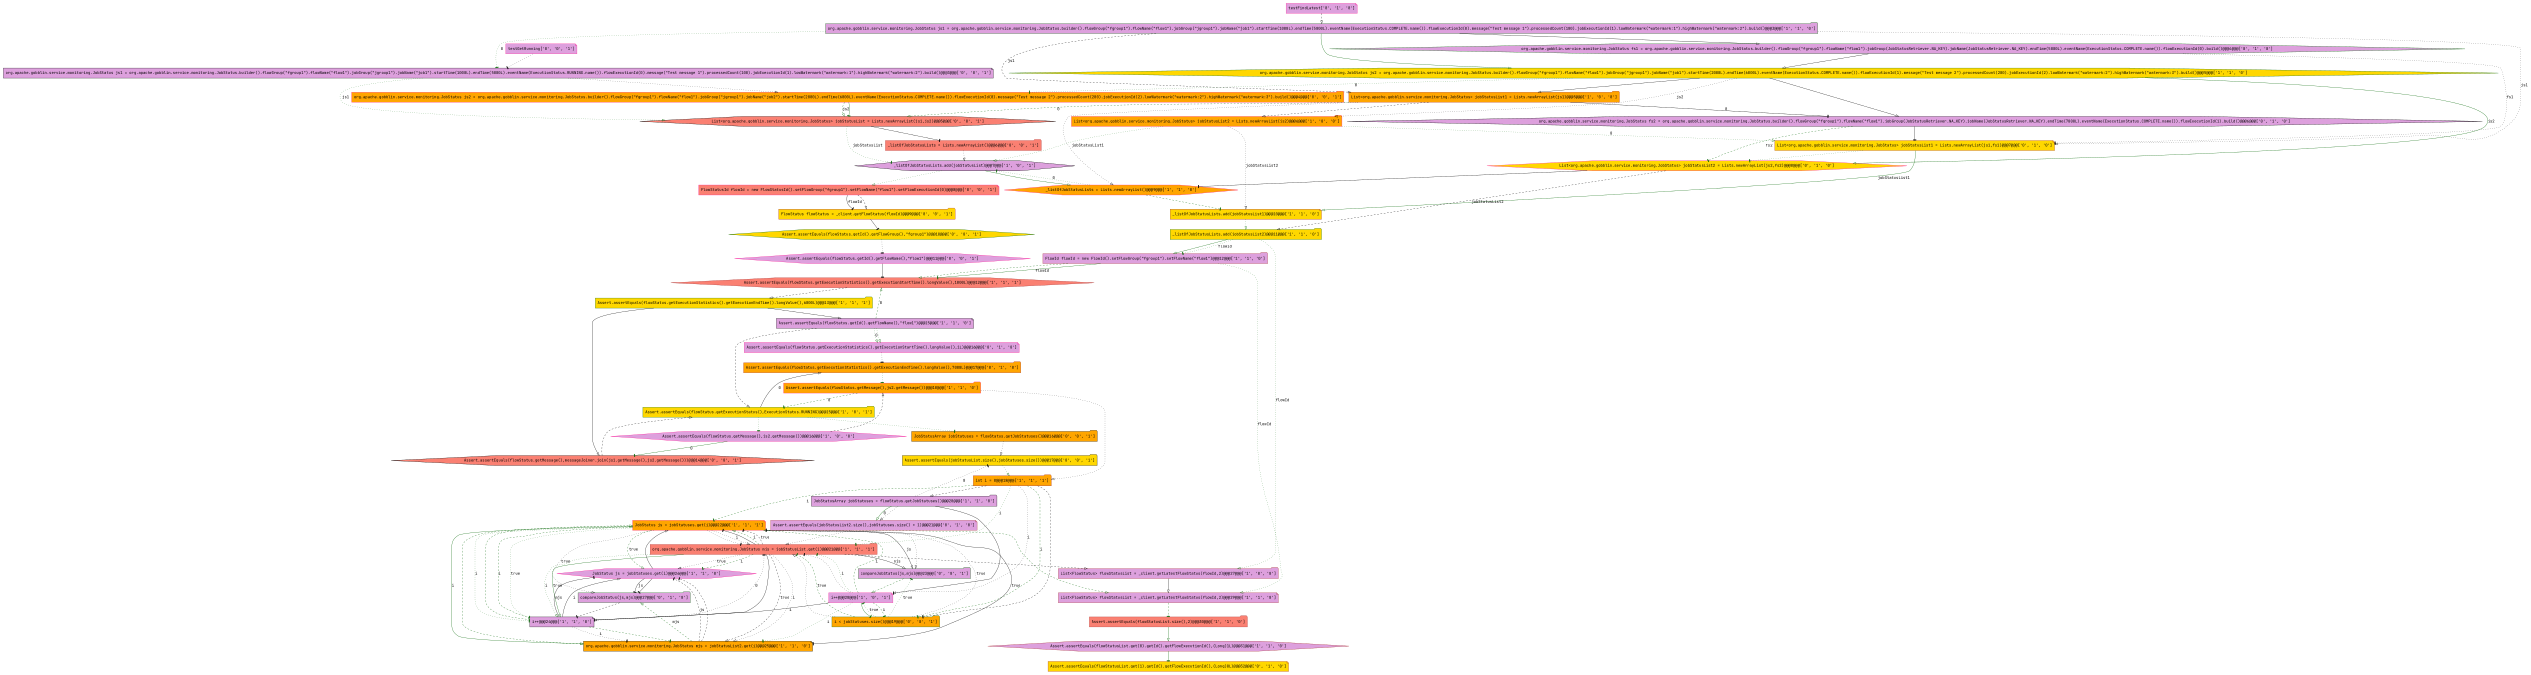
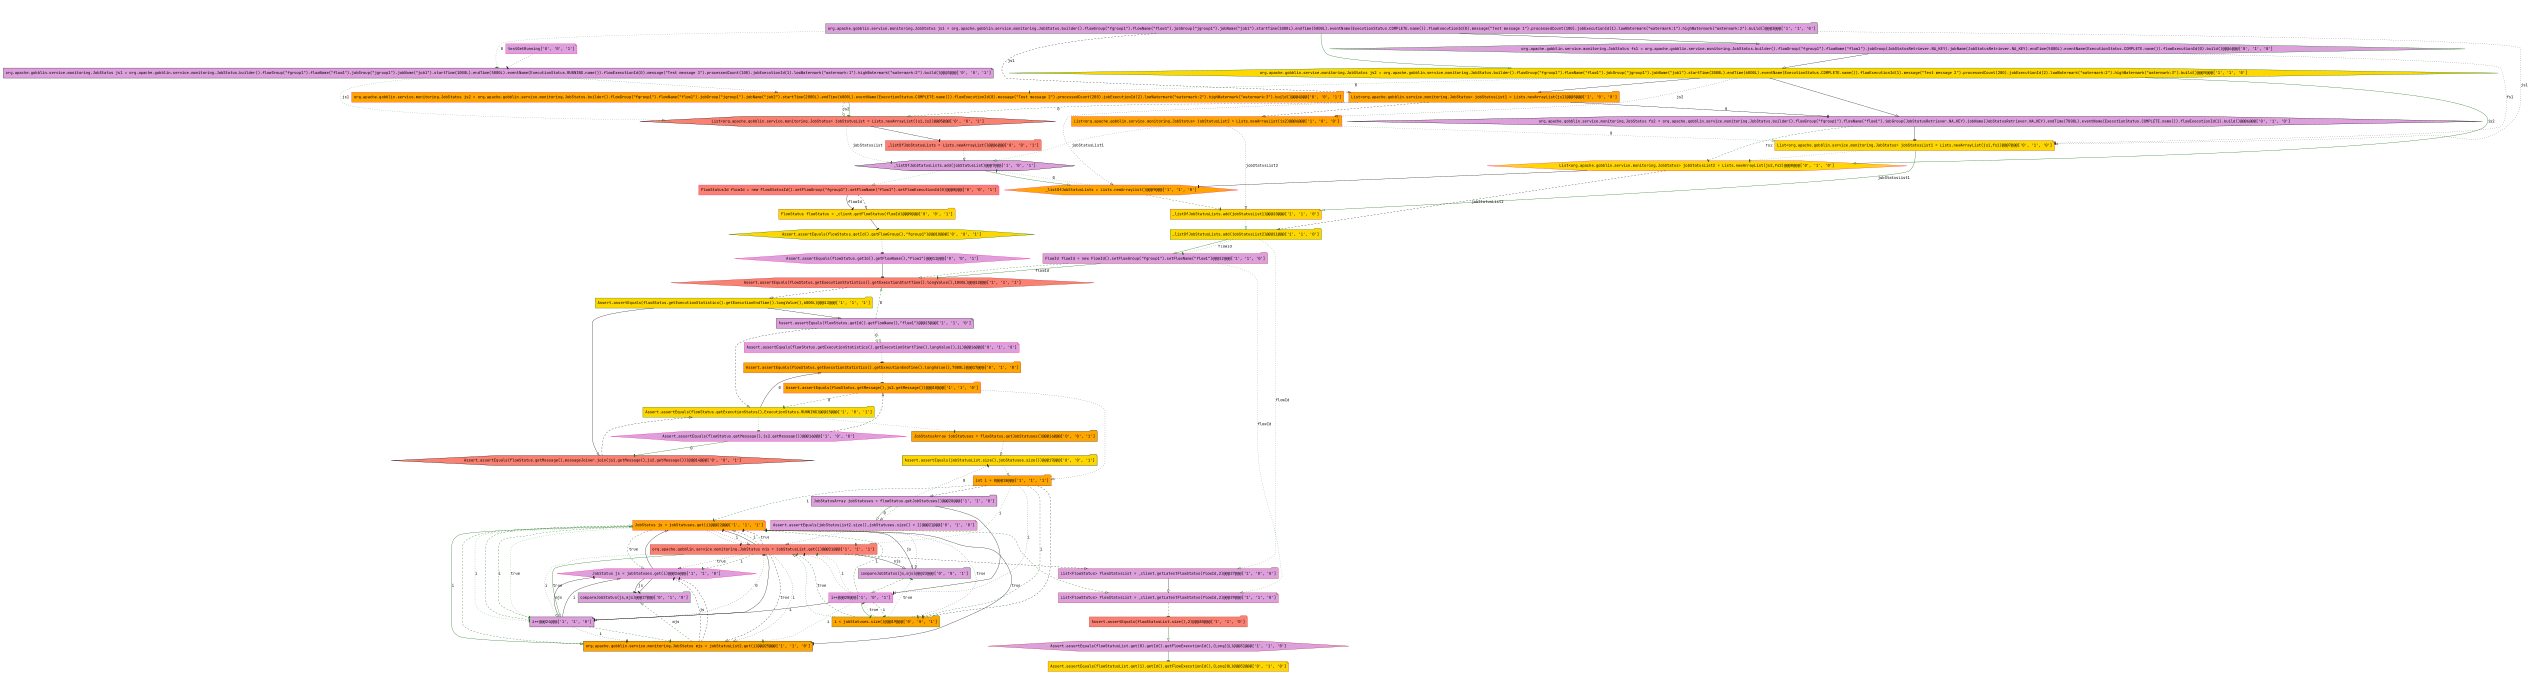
(1322, 8) -> none
(575, 549) -> none
(599, 610) -> none
